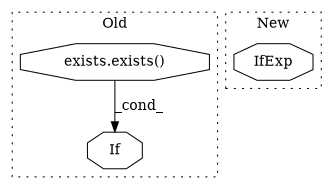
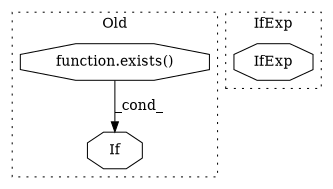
(273, 24) -> (273, 24)
(115, 62) -> (115, 62)
